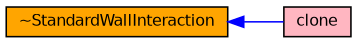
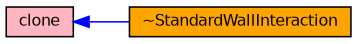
(264, 22) -> (109, 22)
